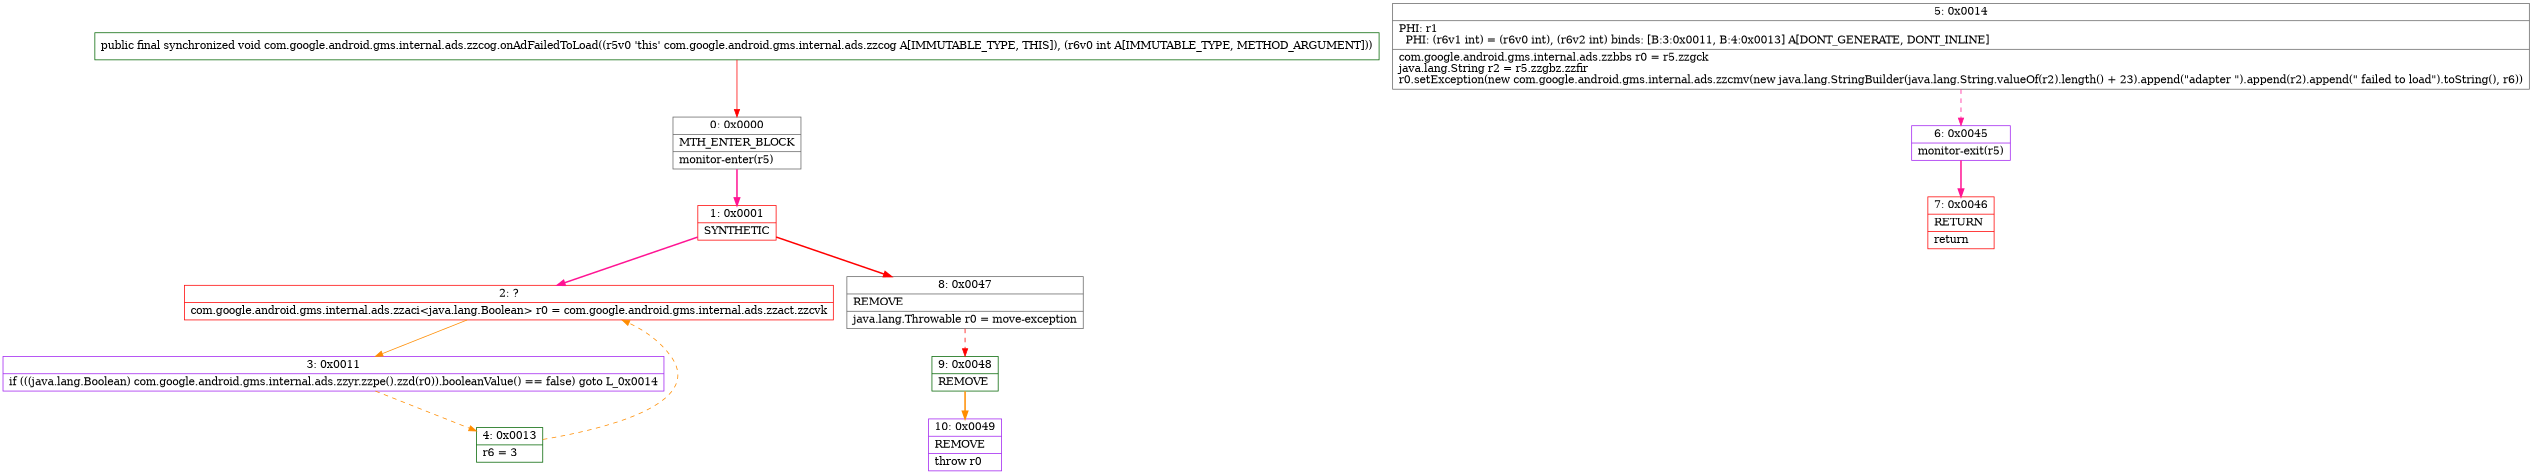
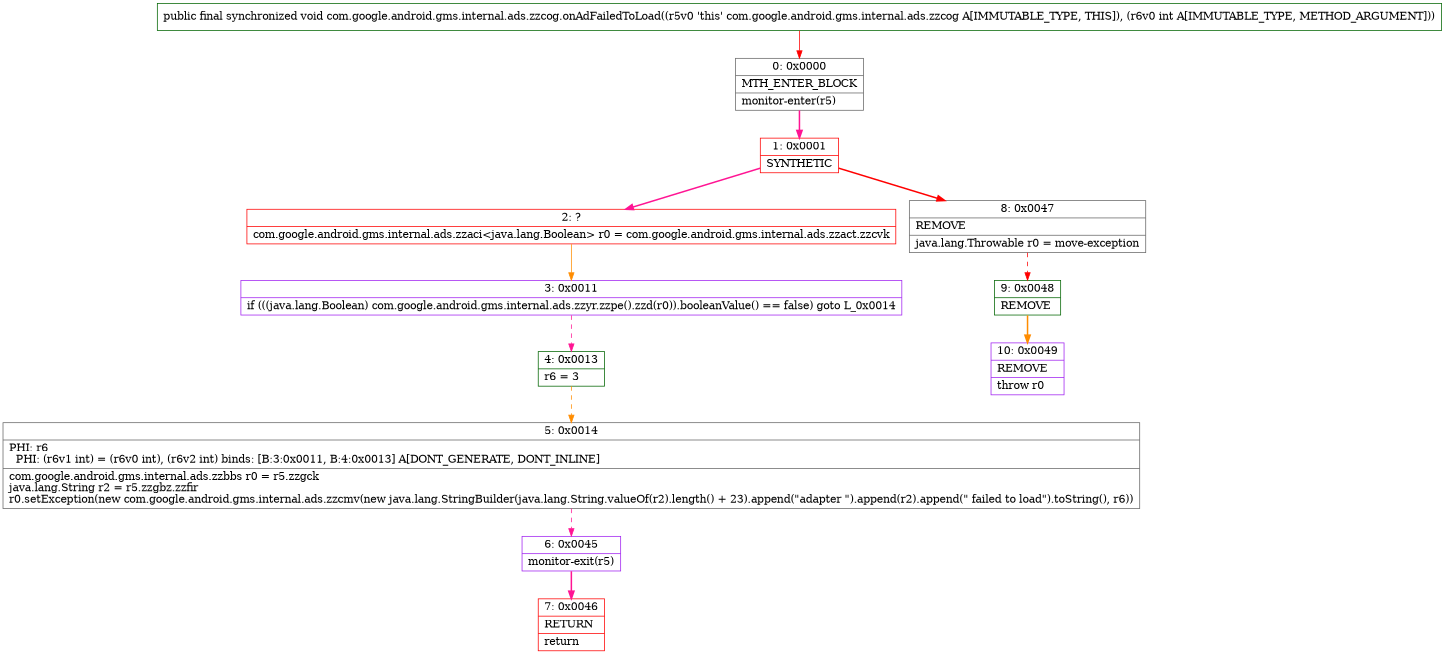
(1420, 29) -> (30, 448)
(653, 406) -> (571, 401)
(422, 410) -> (571, 330)
